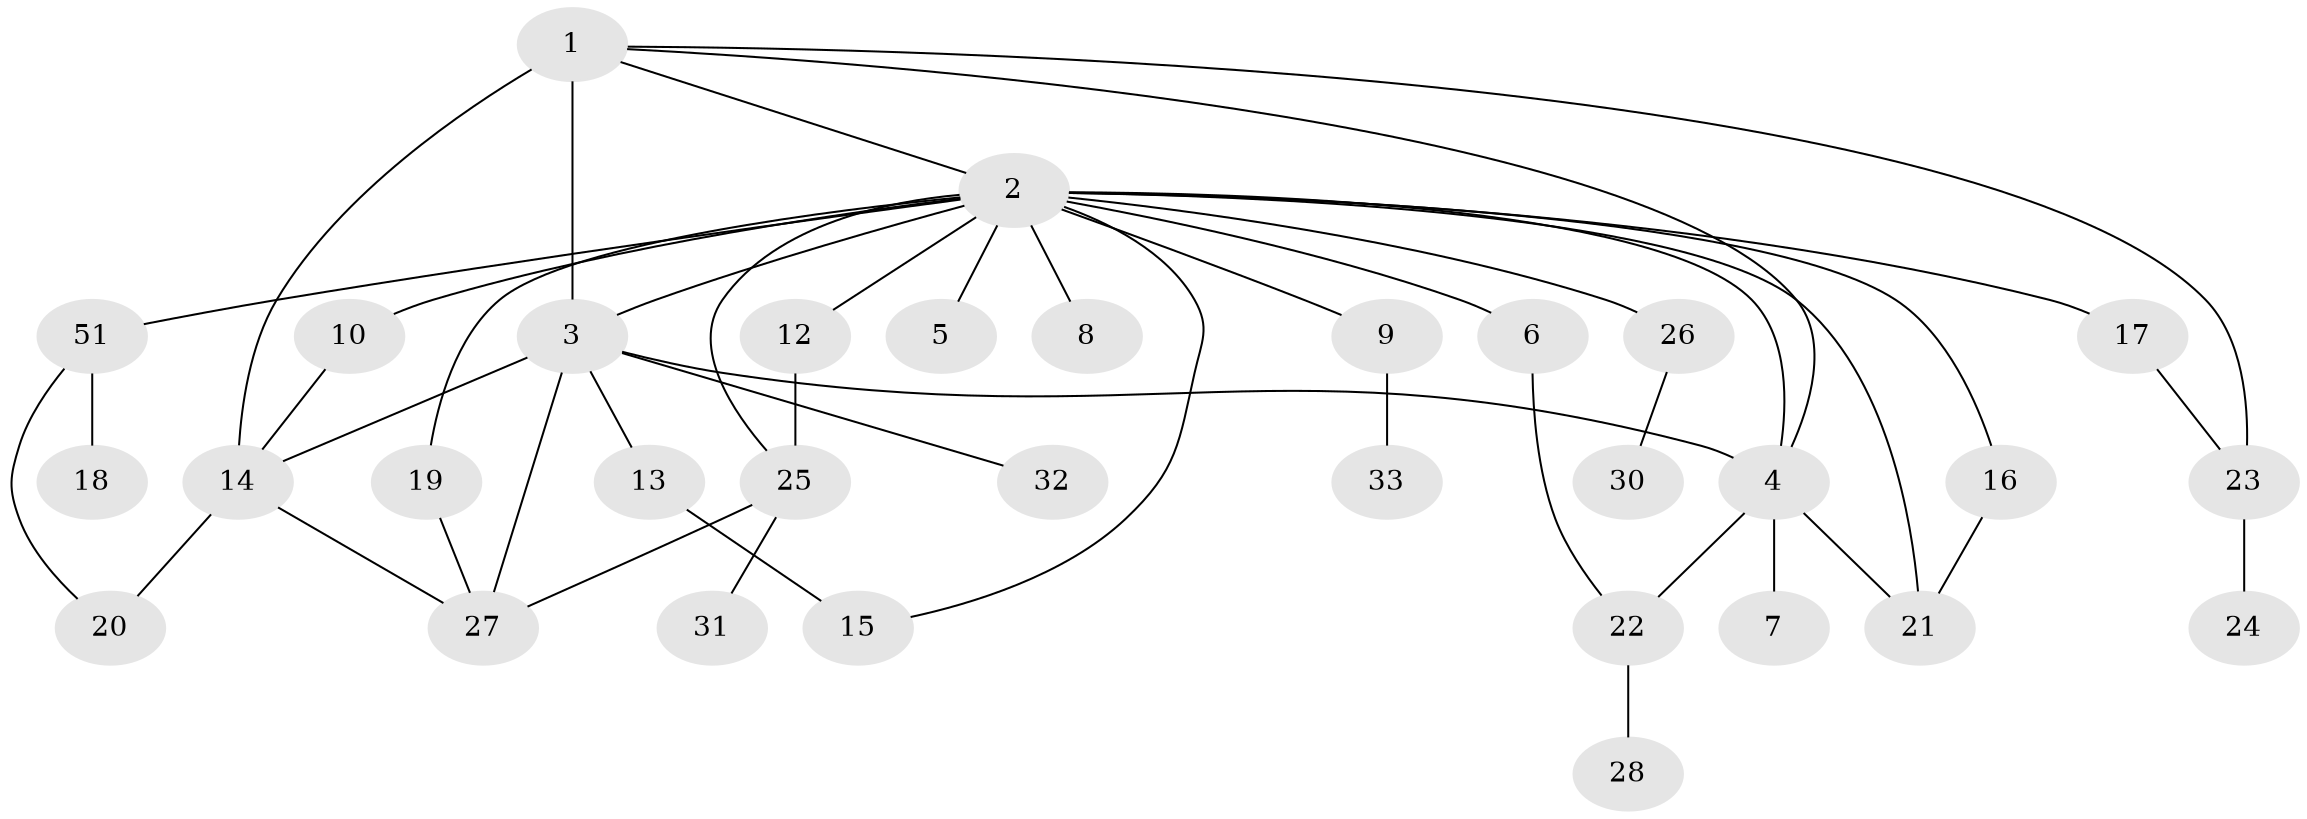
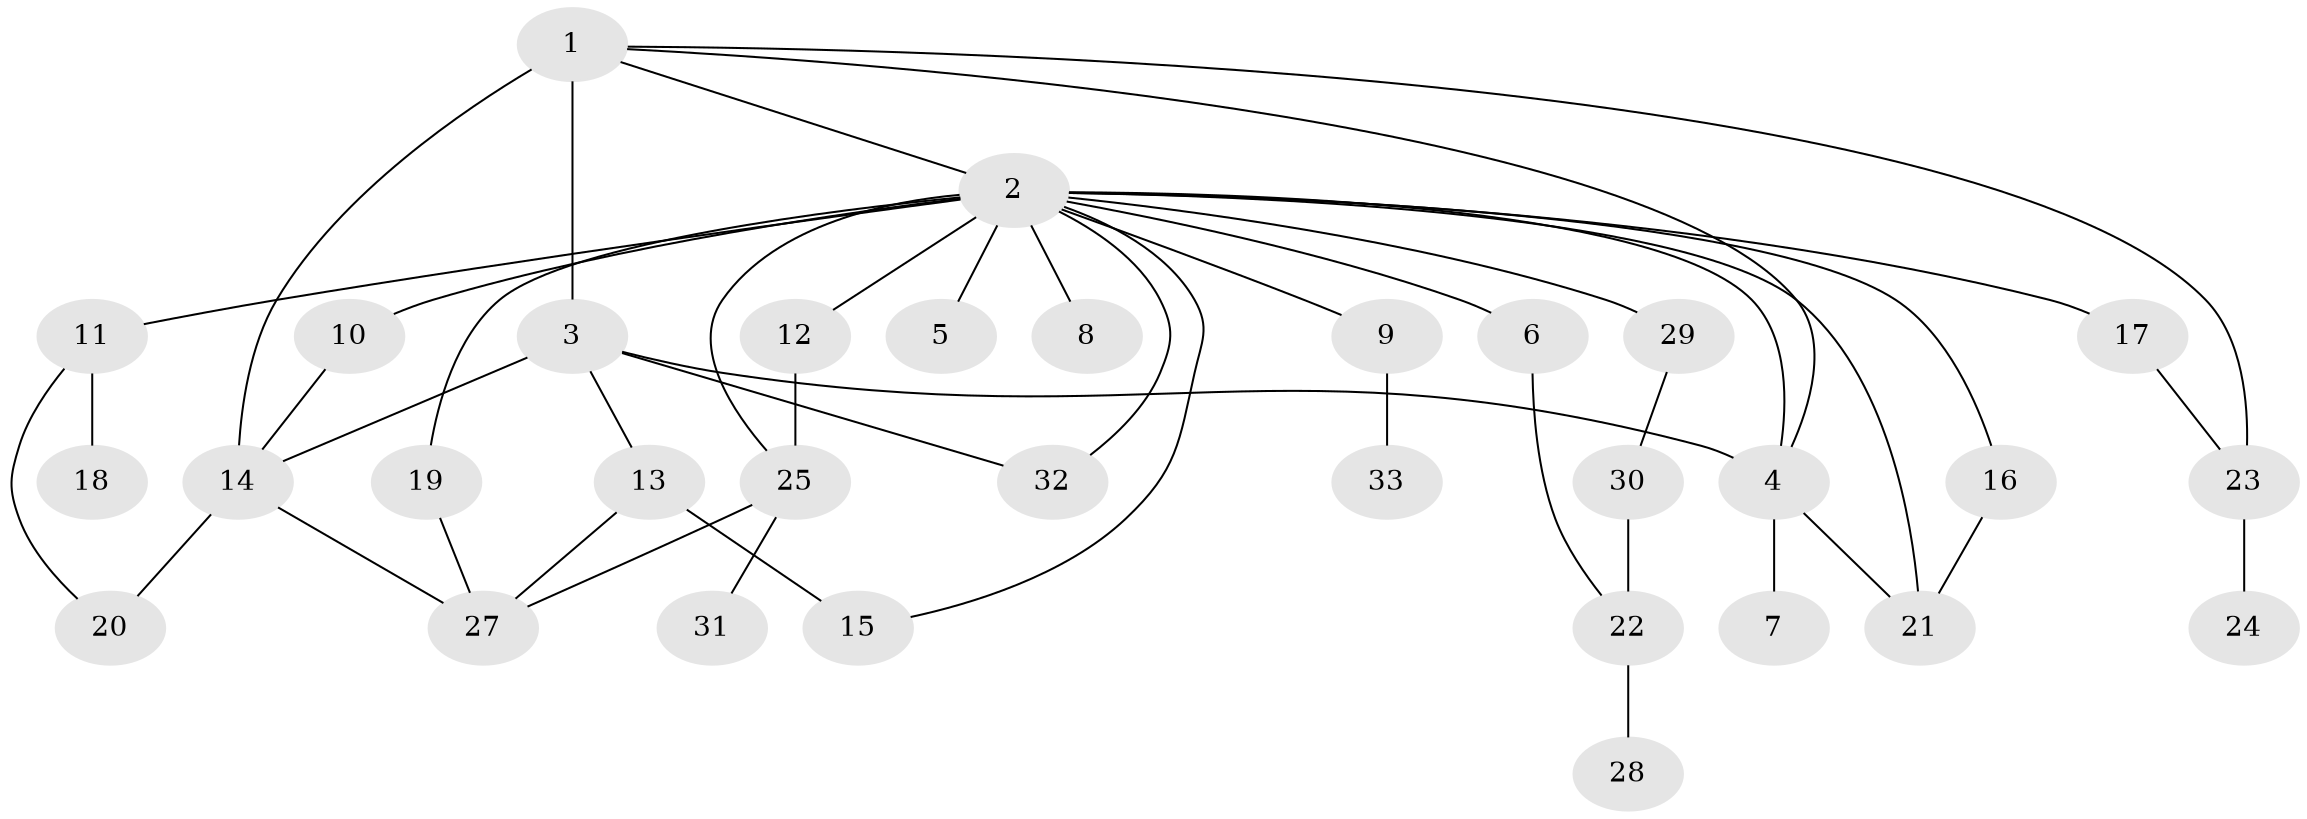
(798, 253) -> (1169, 323)
(92, 336) -> (92, 336)
(1679, 336) -> (1679, 336)
(528, 482) -> (566, 556)
(1701, 555) -> (1628, 555)
